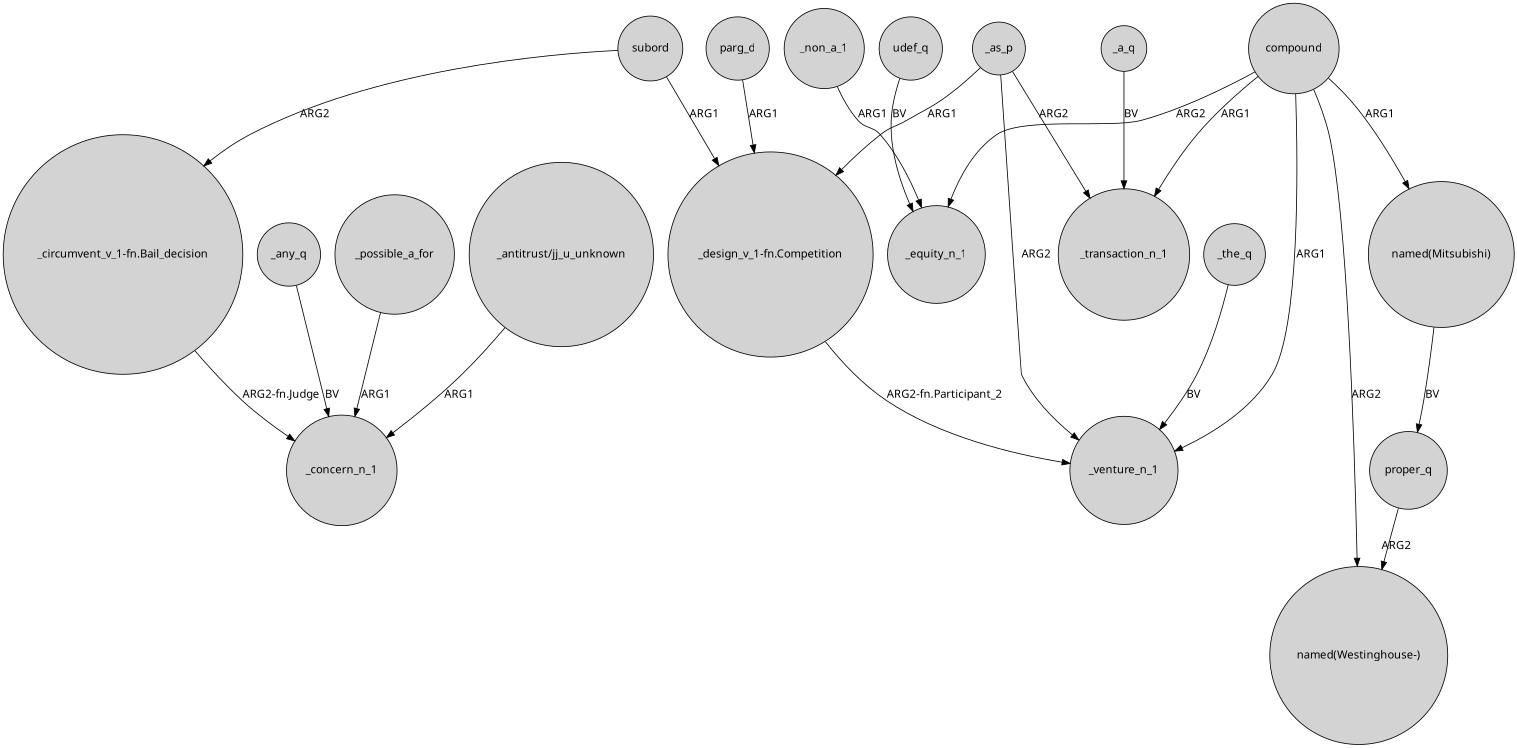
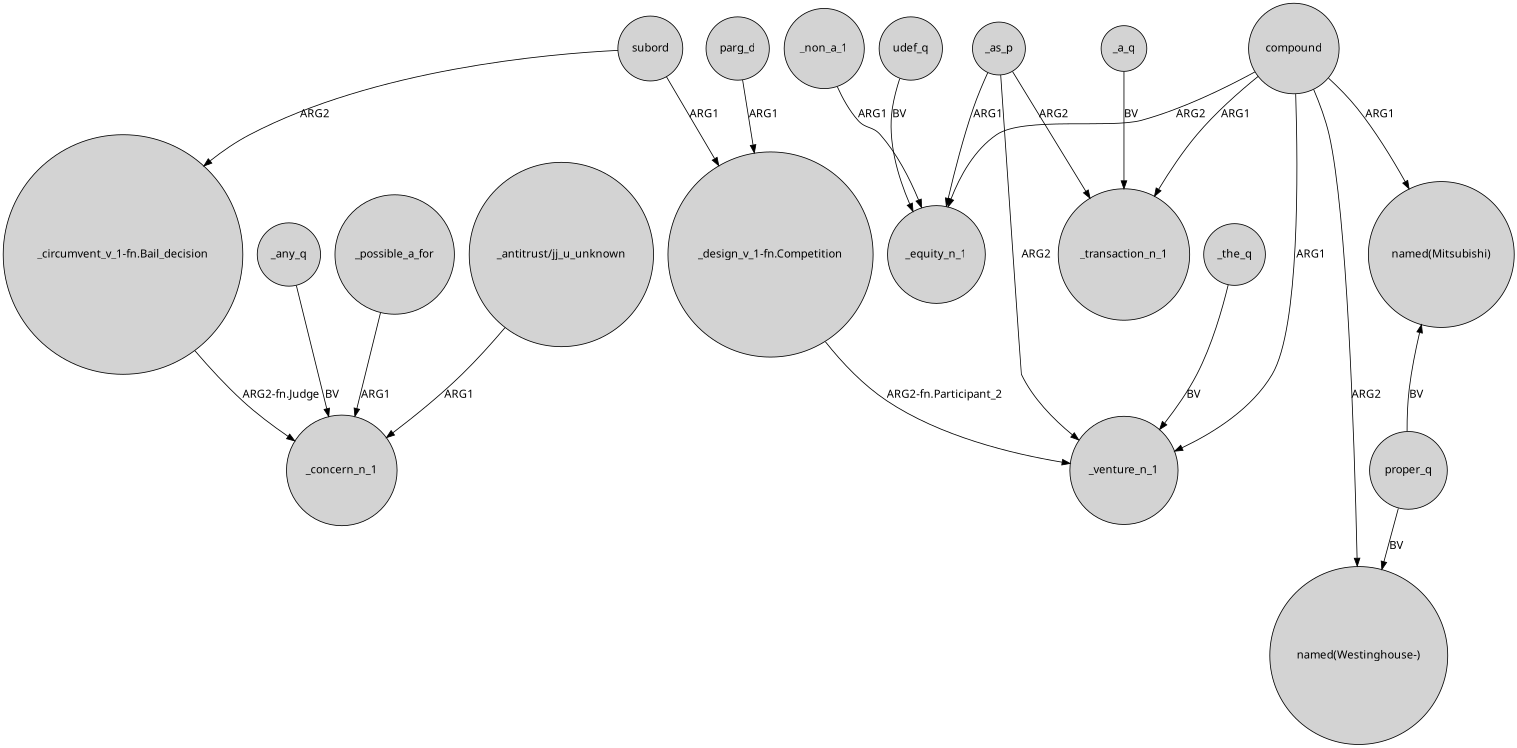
(911, 118) -> (965, 135)
(1428, 376) -> (1410, 382)
(1396, 546) -> (1396, 546)
